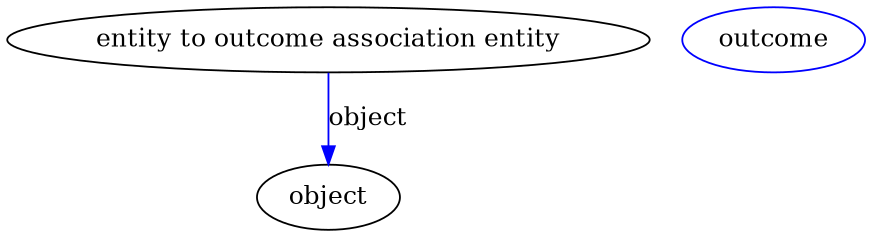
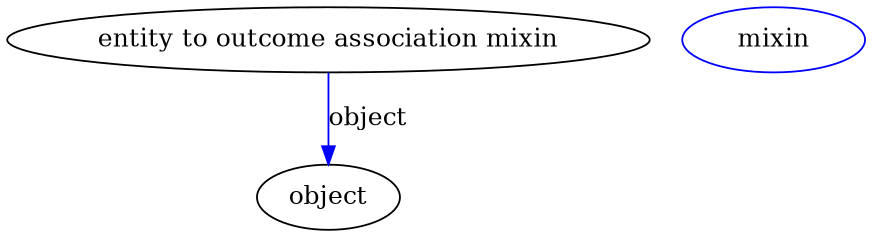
(328, 40) -> (328, 40)
(774, 40) -> (774, 40)
